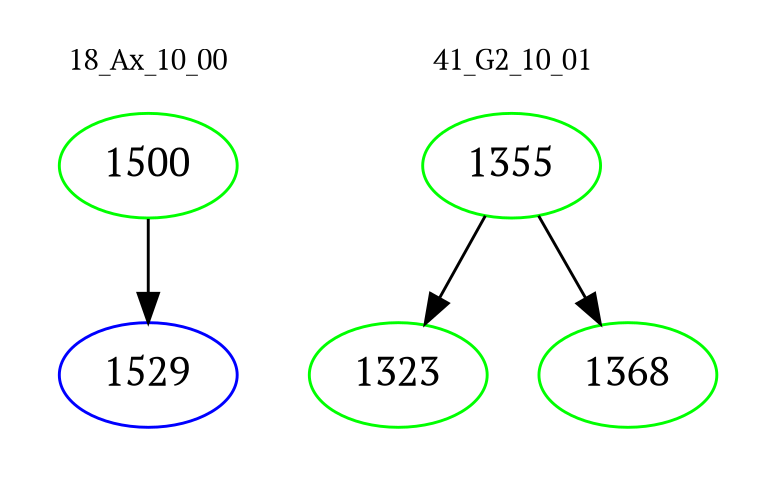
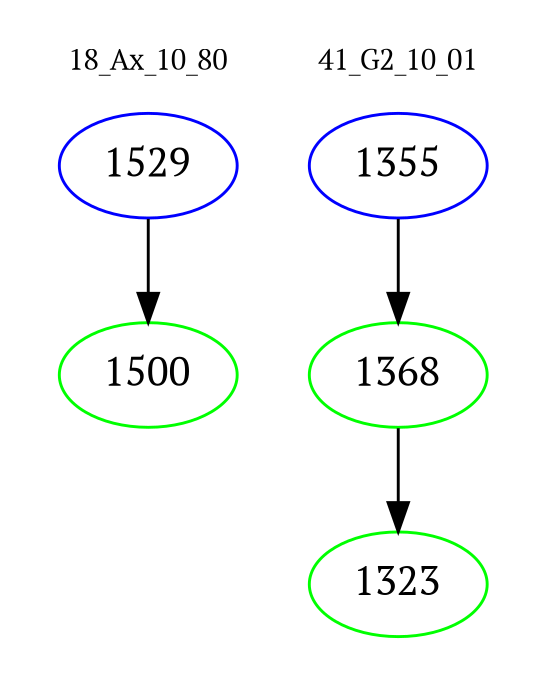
(148, 62) -> (148, 62)
(512, 166) -> (398, 166)
(148, 256) -> (148, 256)
(463, 257) -> (398, 465)
